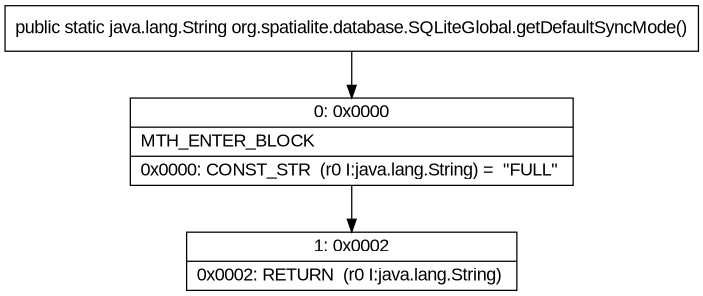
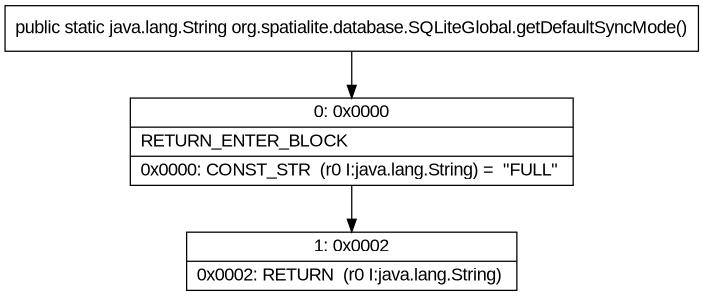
(228, 141) -> (244, 141)
